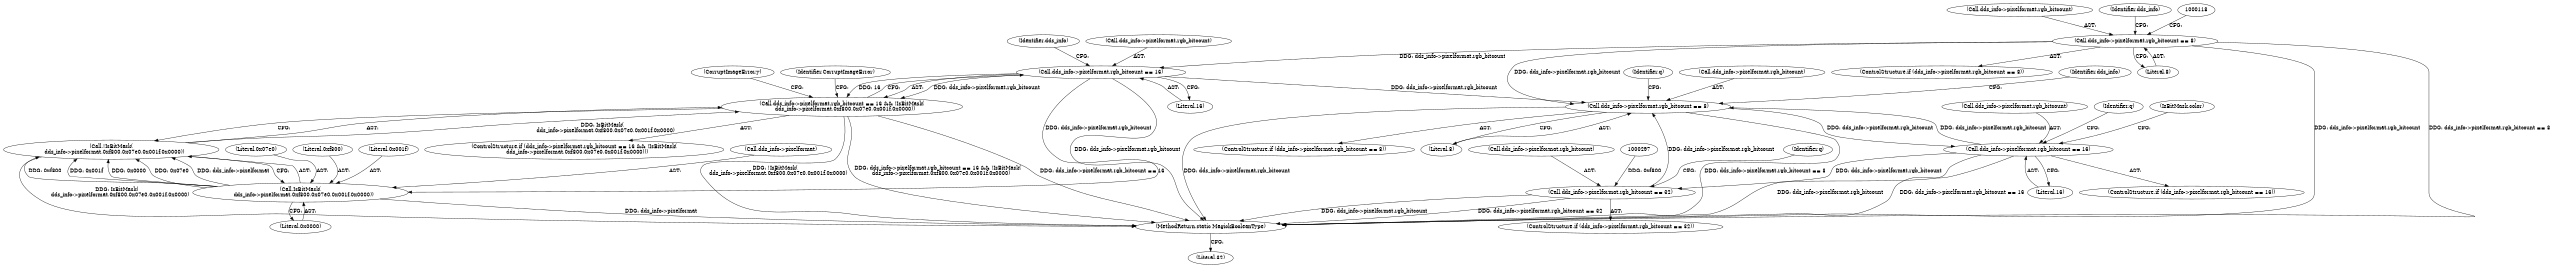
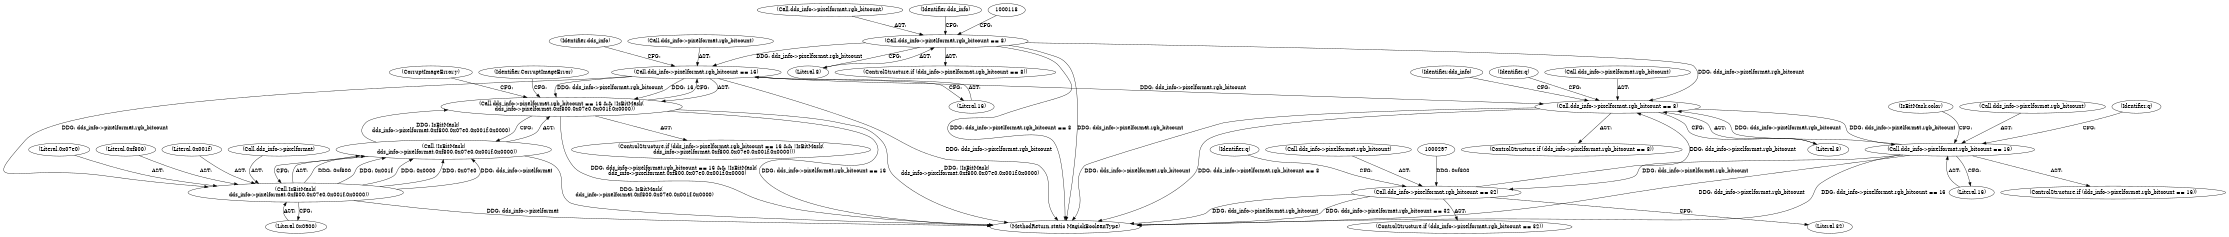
(300, 227) -> (296, 227)
(1211, 241) -> (1648, 211)
